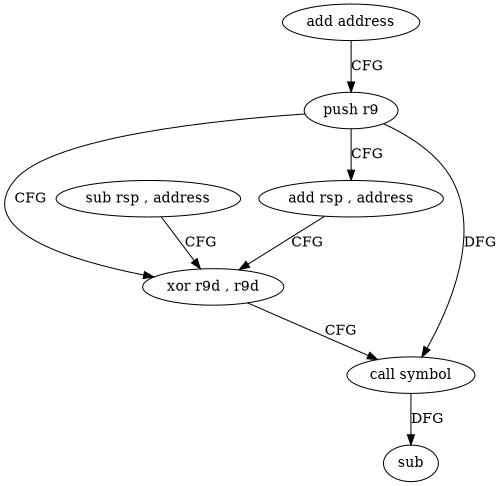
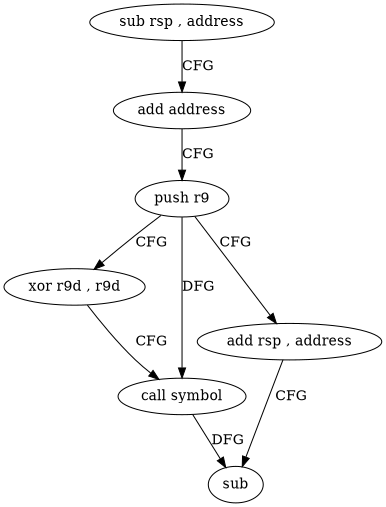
(178, 239) -> (182, 61)
(286, 240) -> (264, 408)
